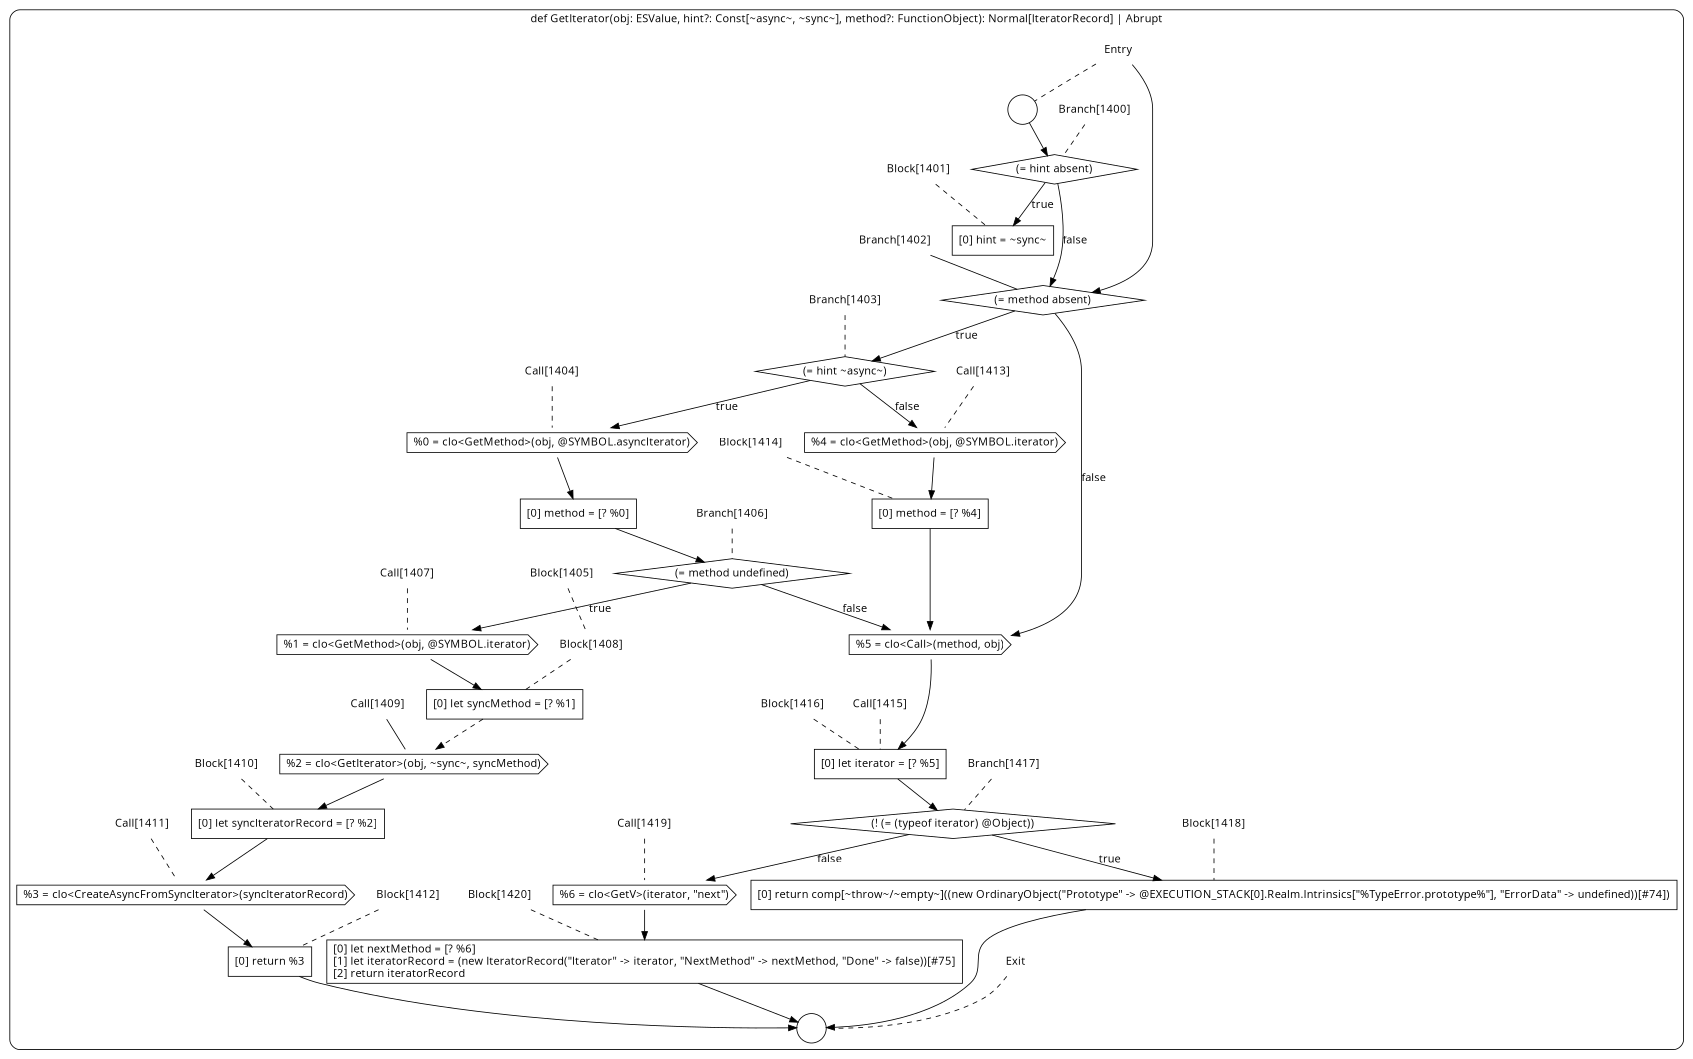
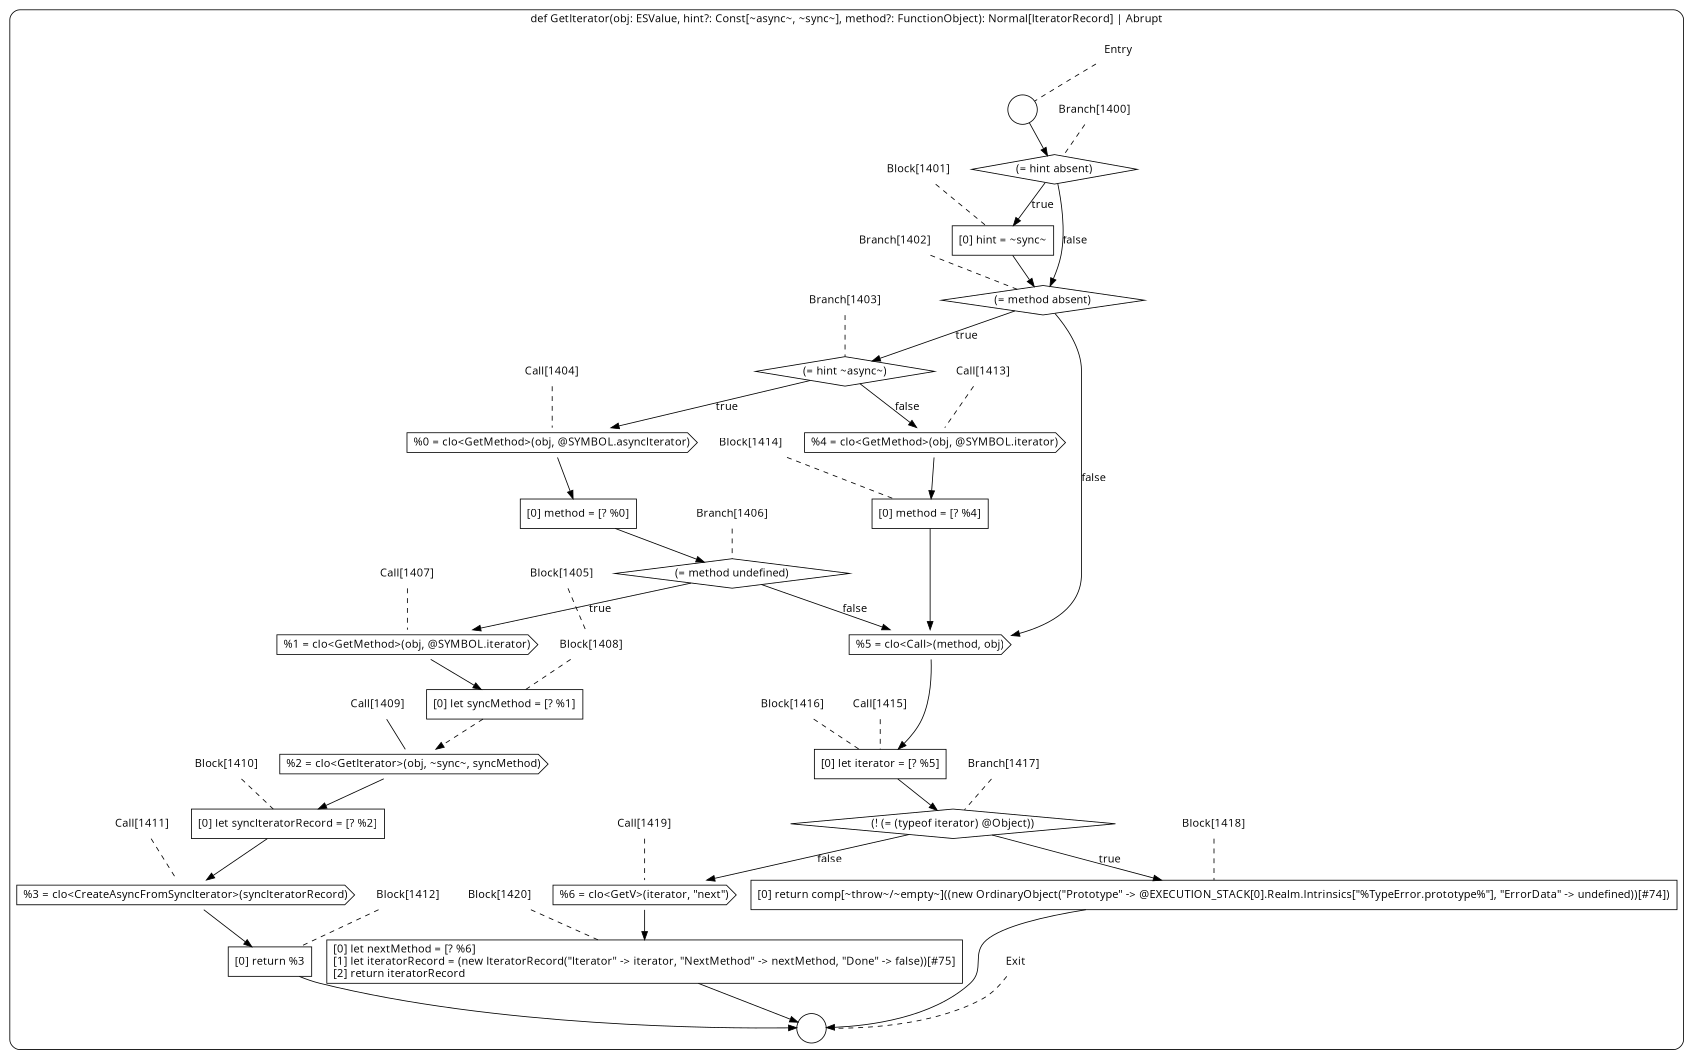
(1153, 189) -> (1021, 268)
(974, 272) -> (974, 272)
